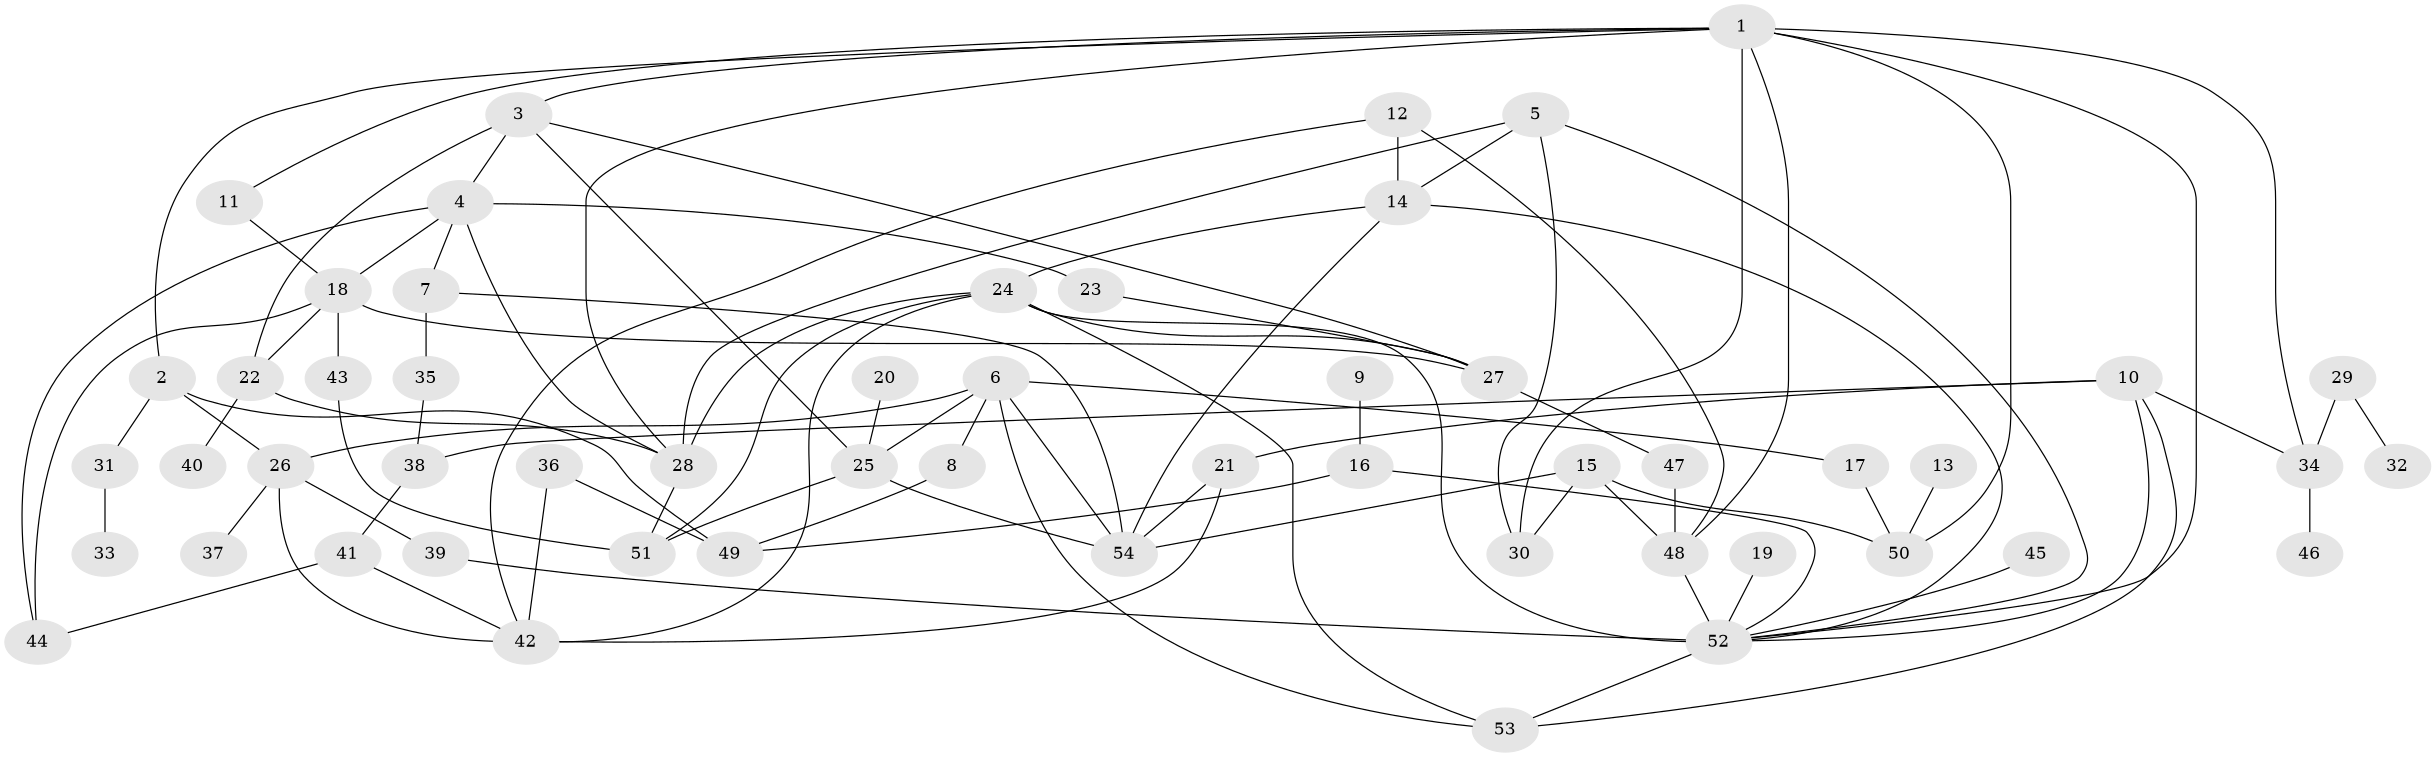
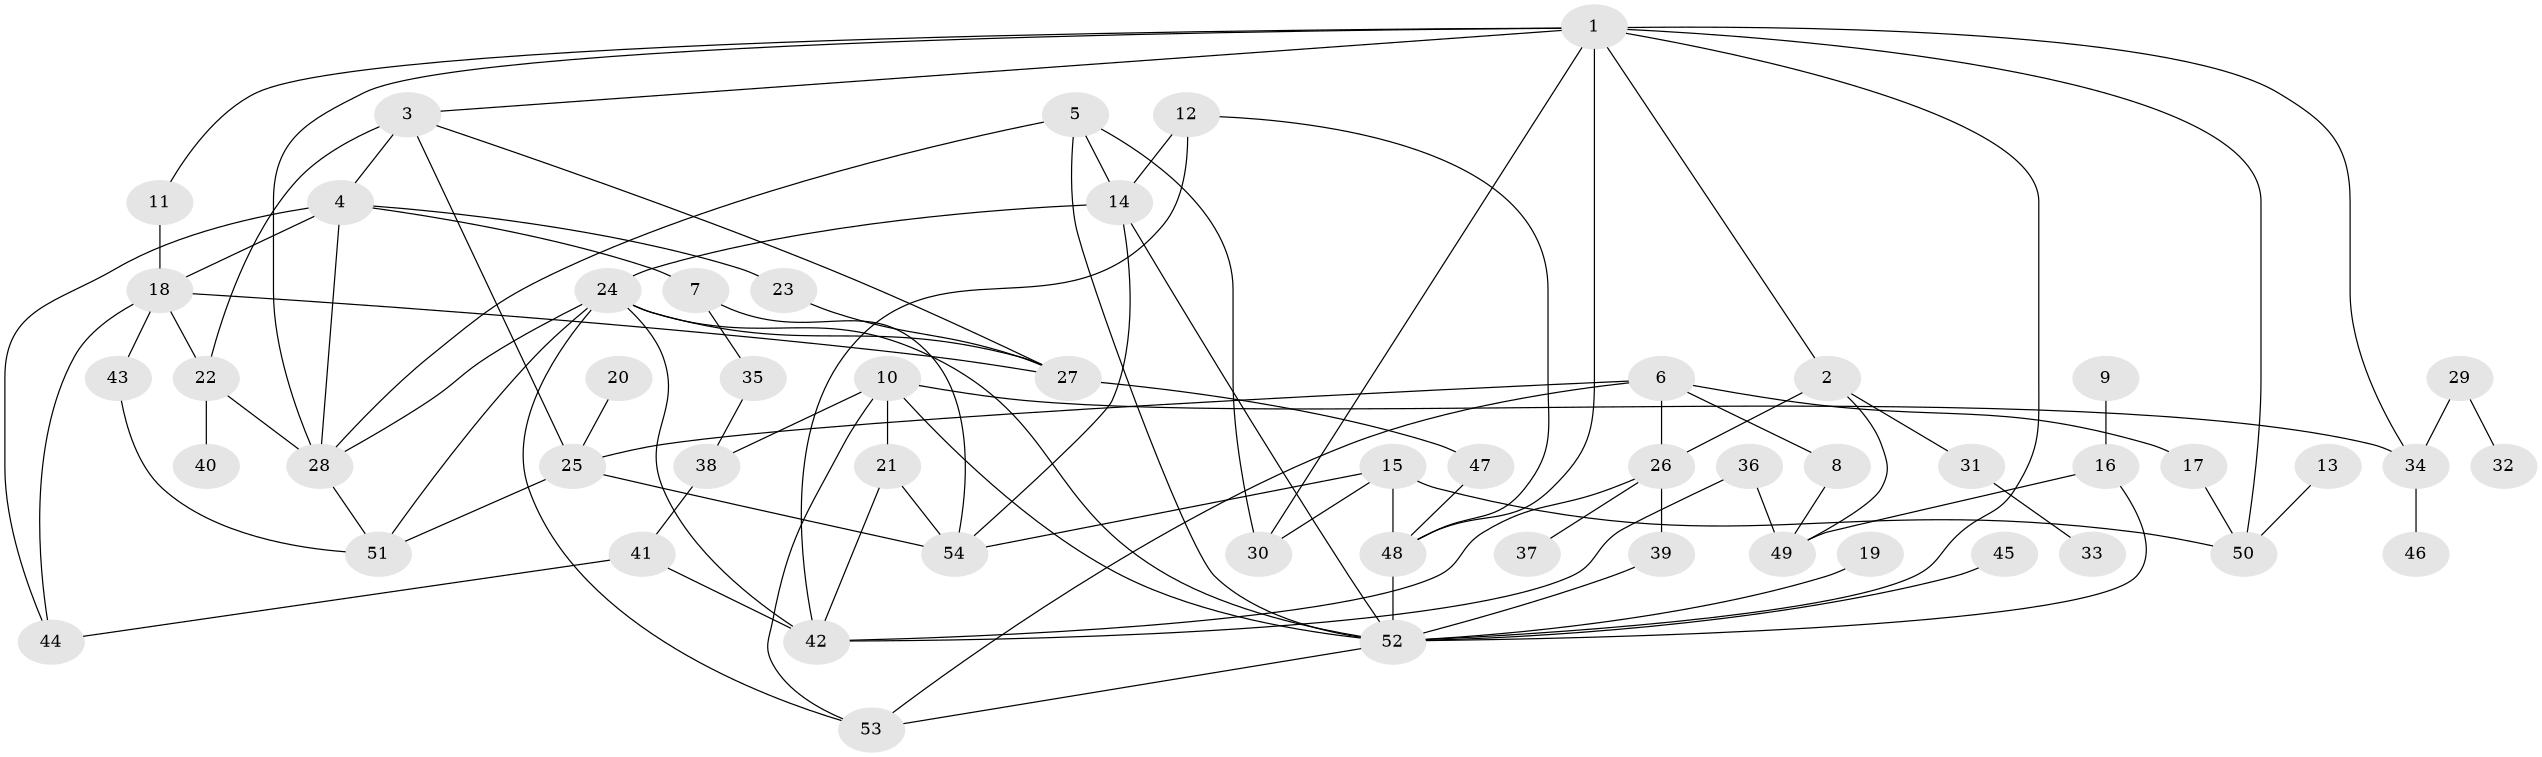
(1060, 466) -> none
